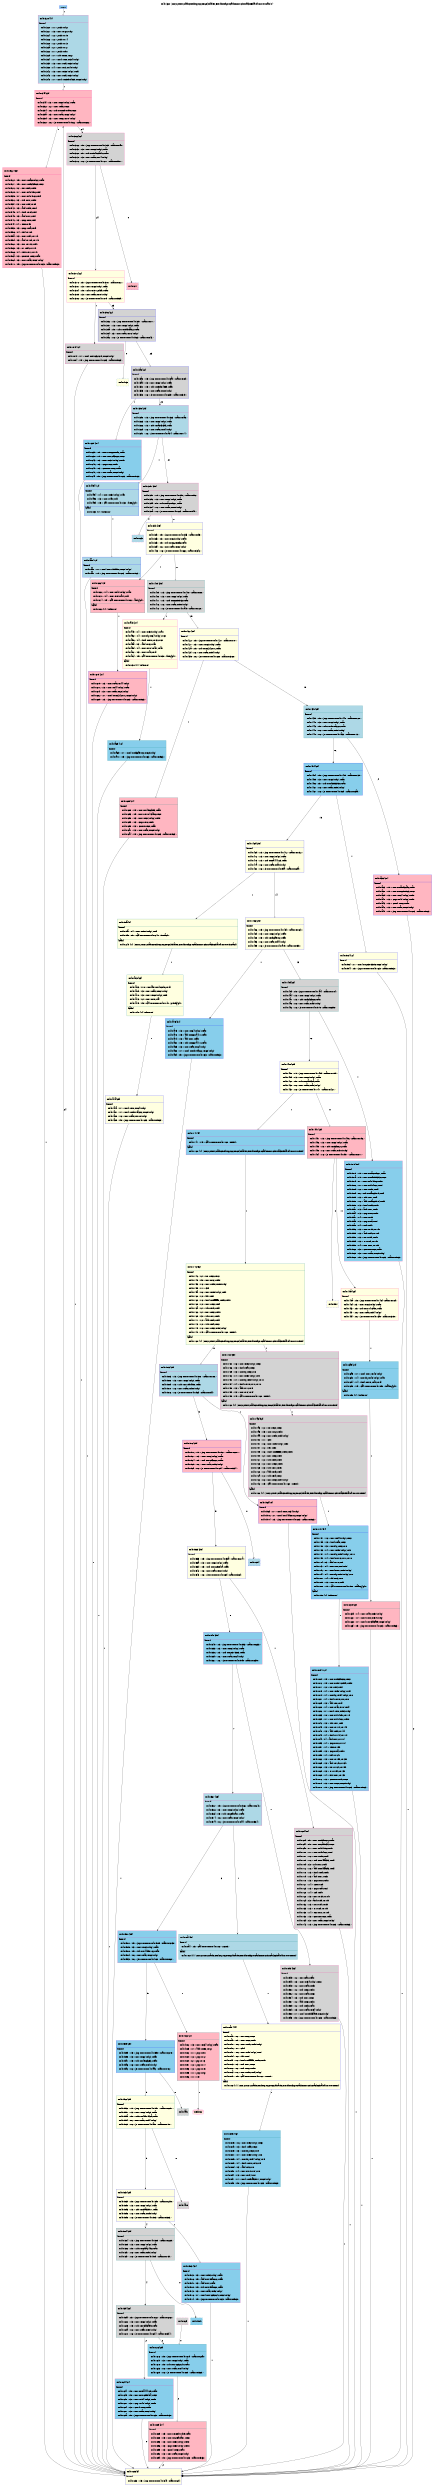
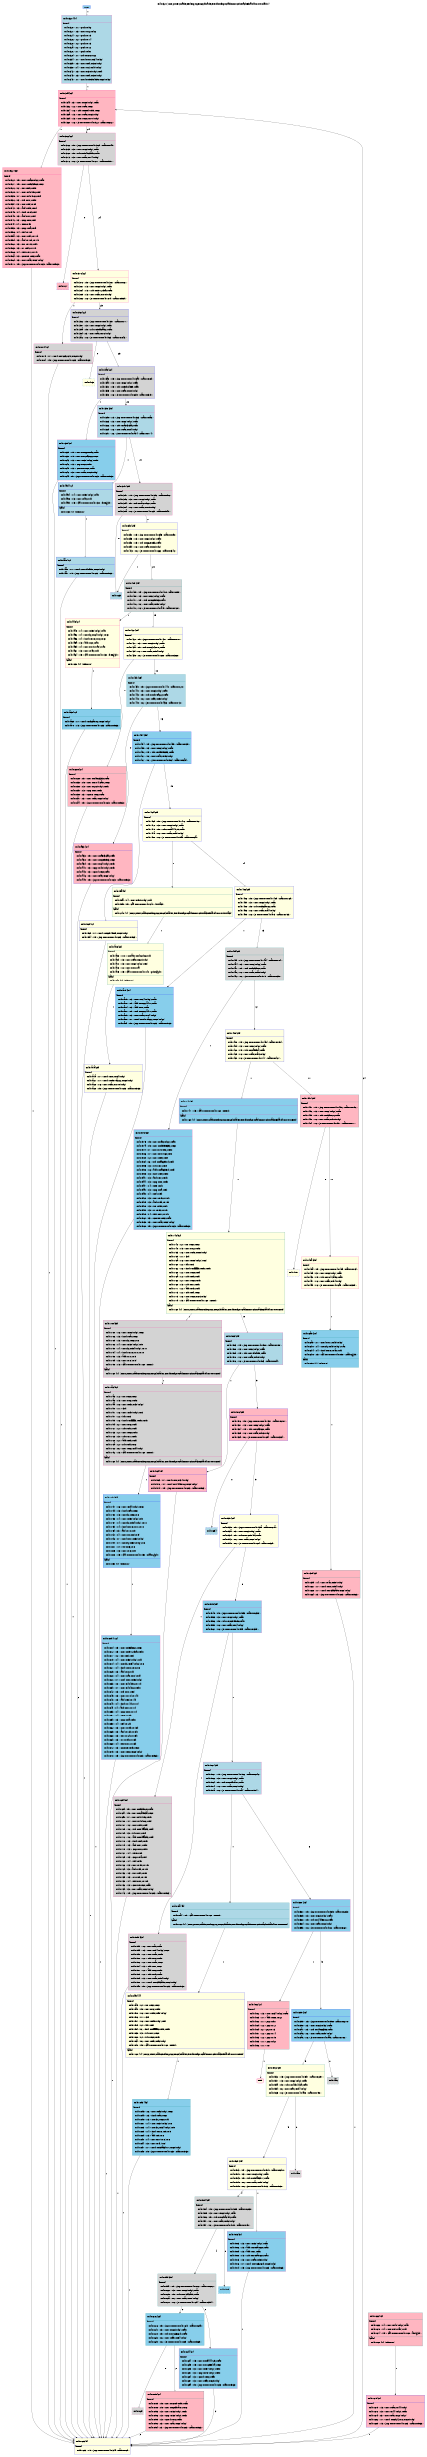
(152, 567) -> (127, 572)
(198, 2112) -> (260, 2081)
(181, 2334) -> (152, 2376)
